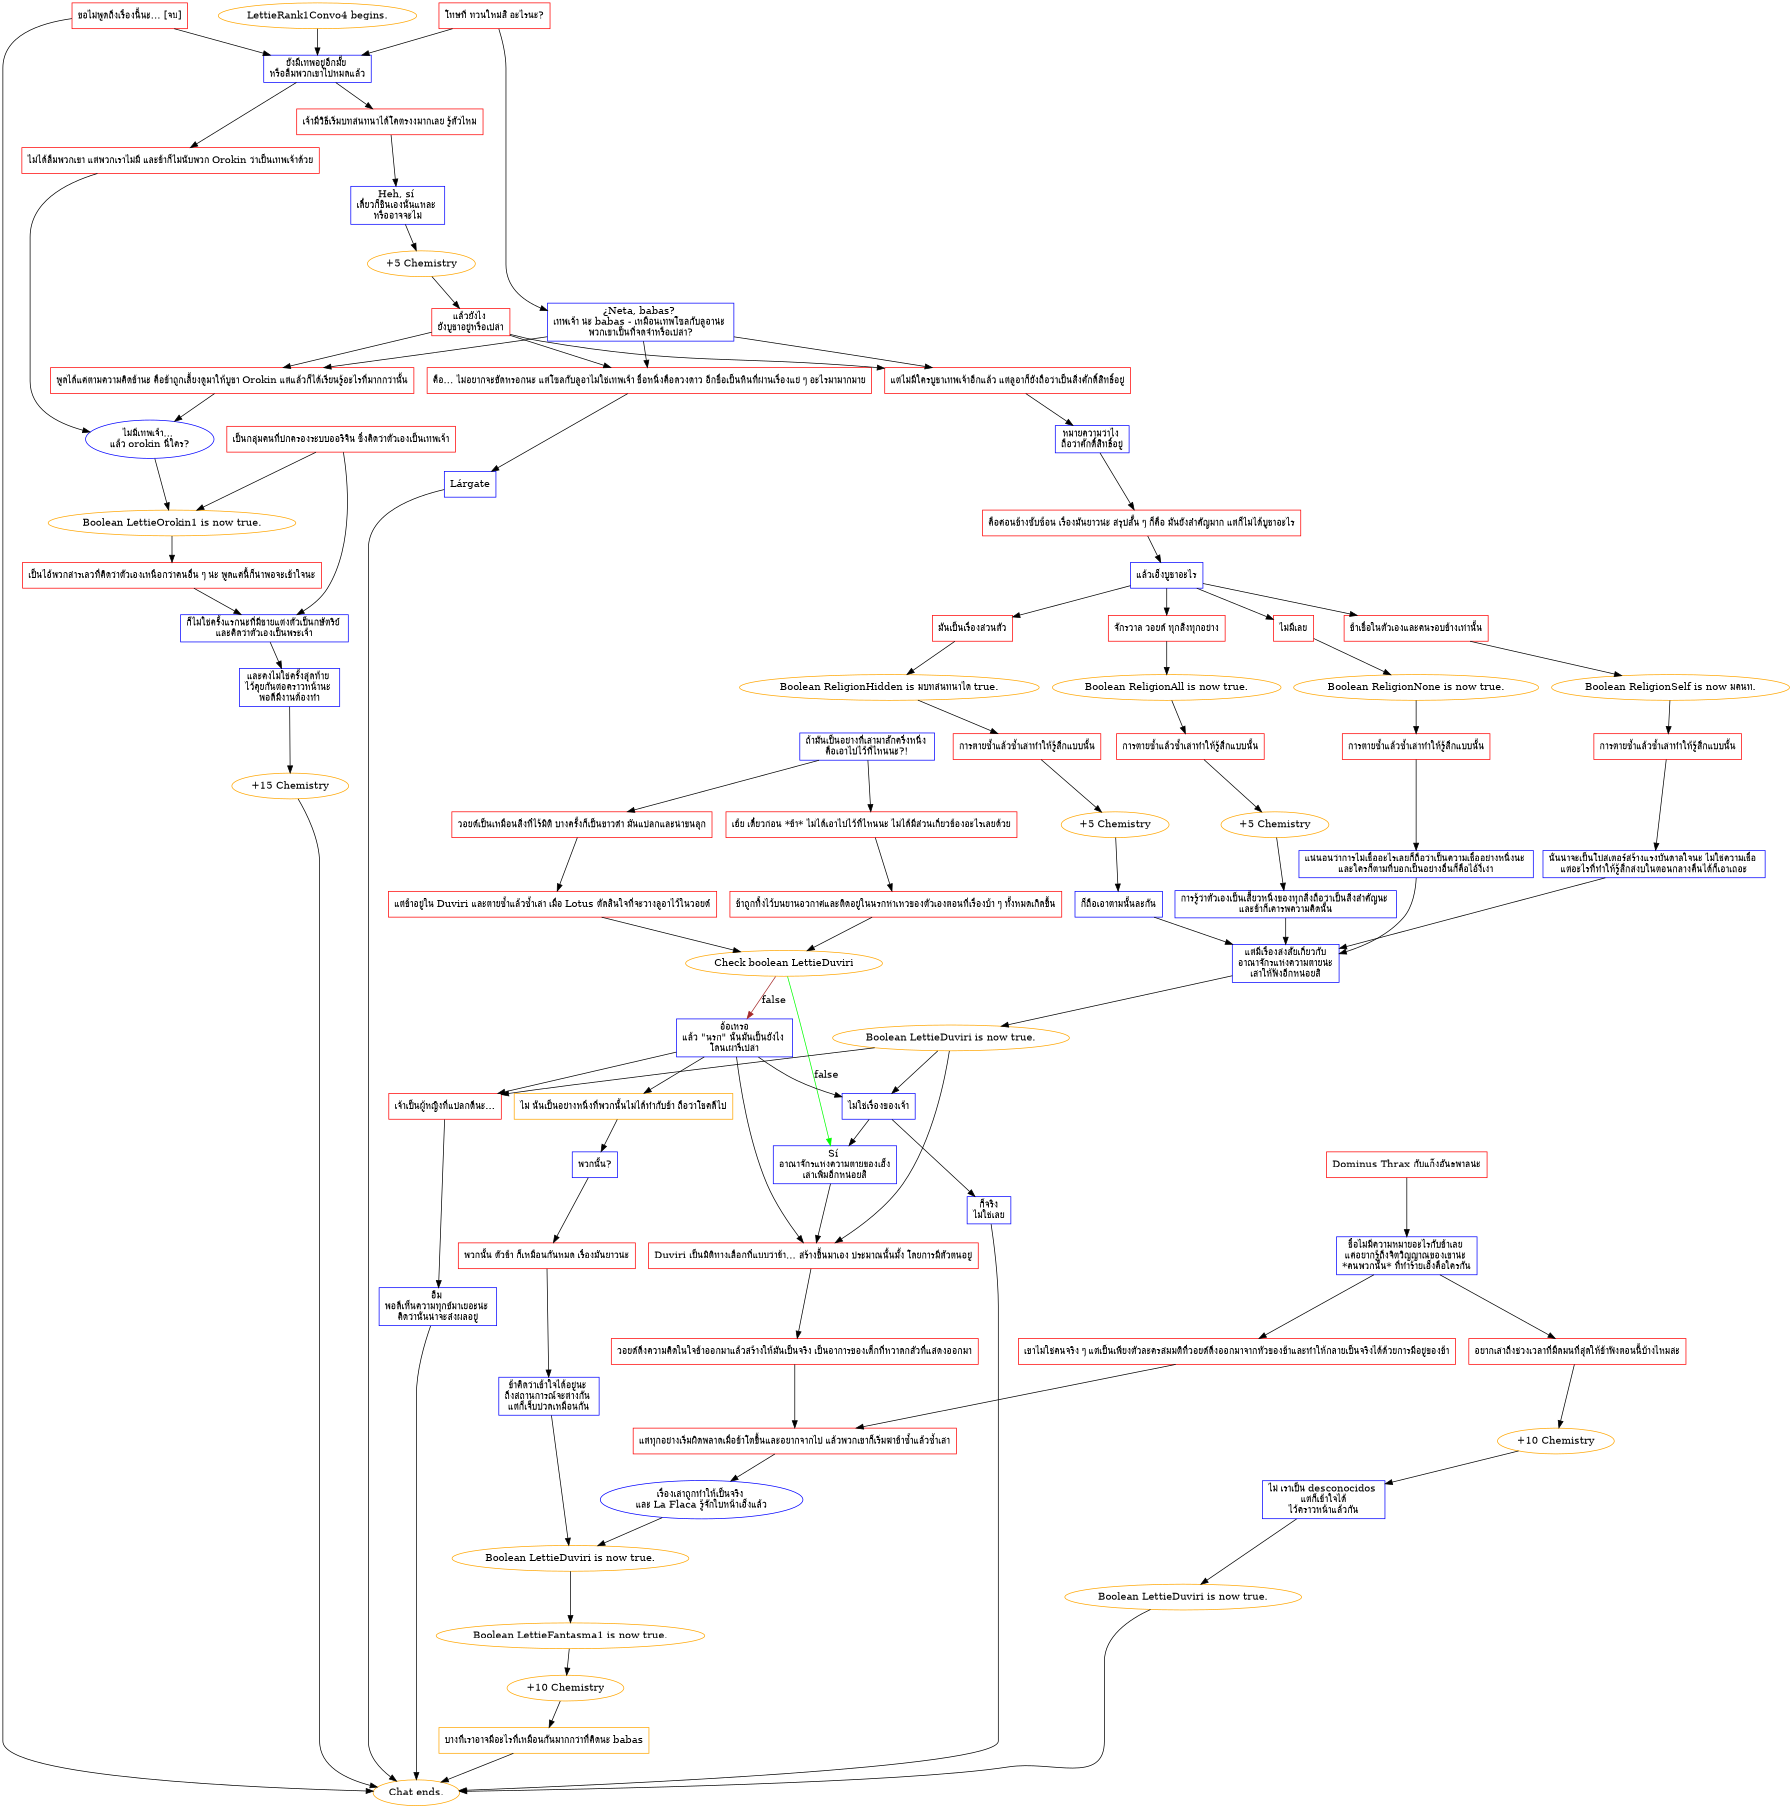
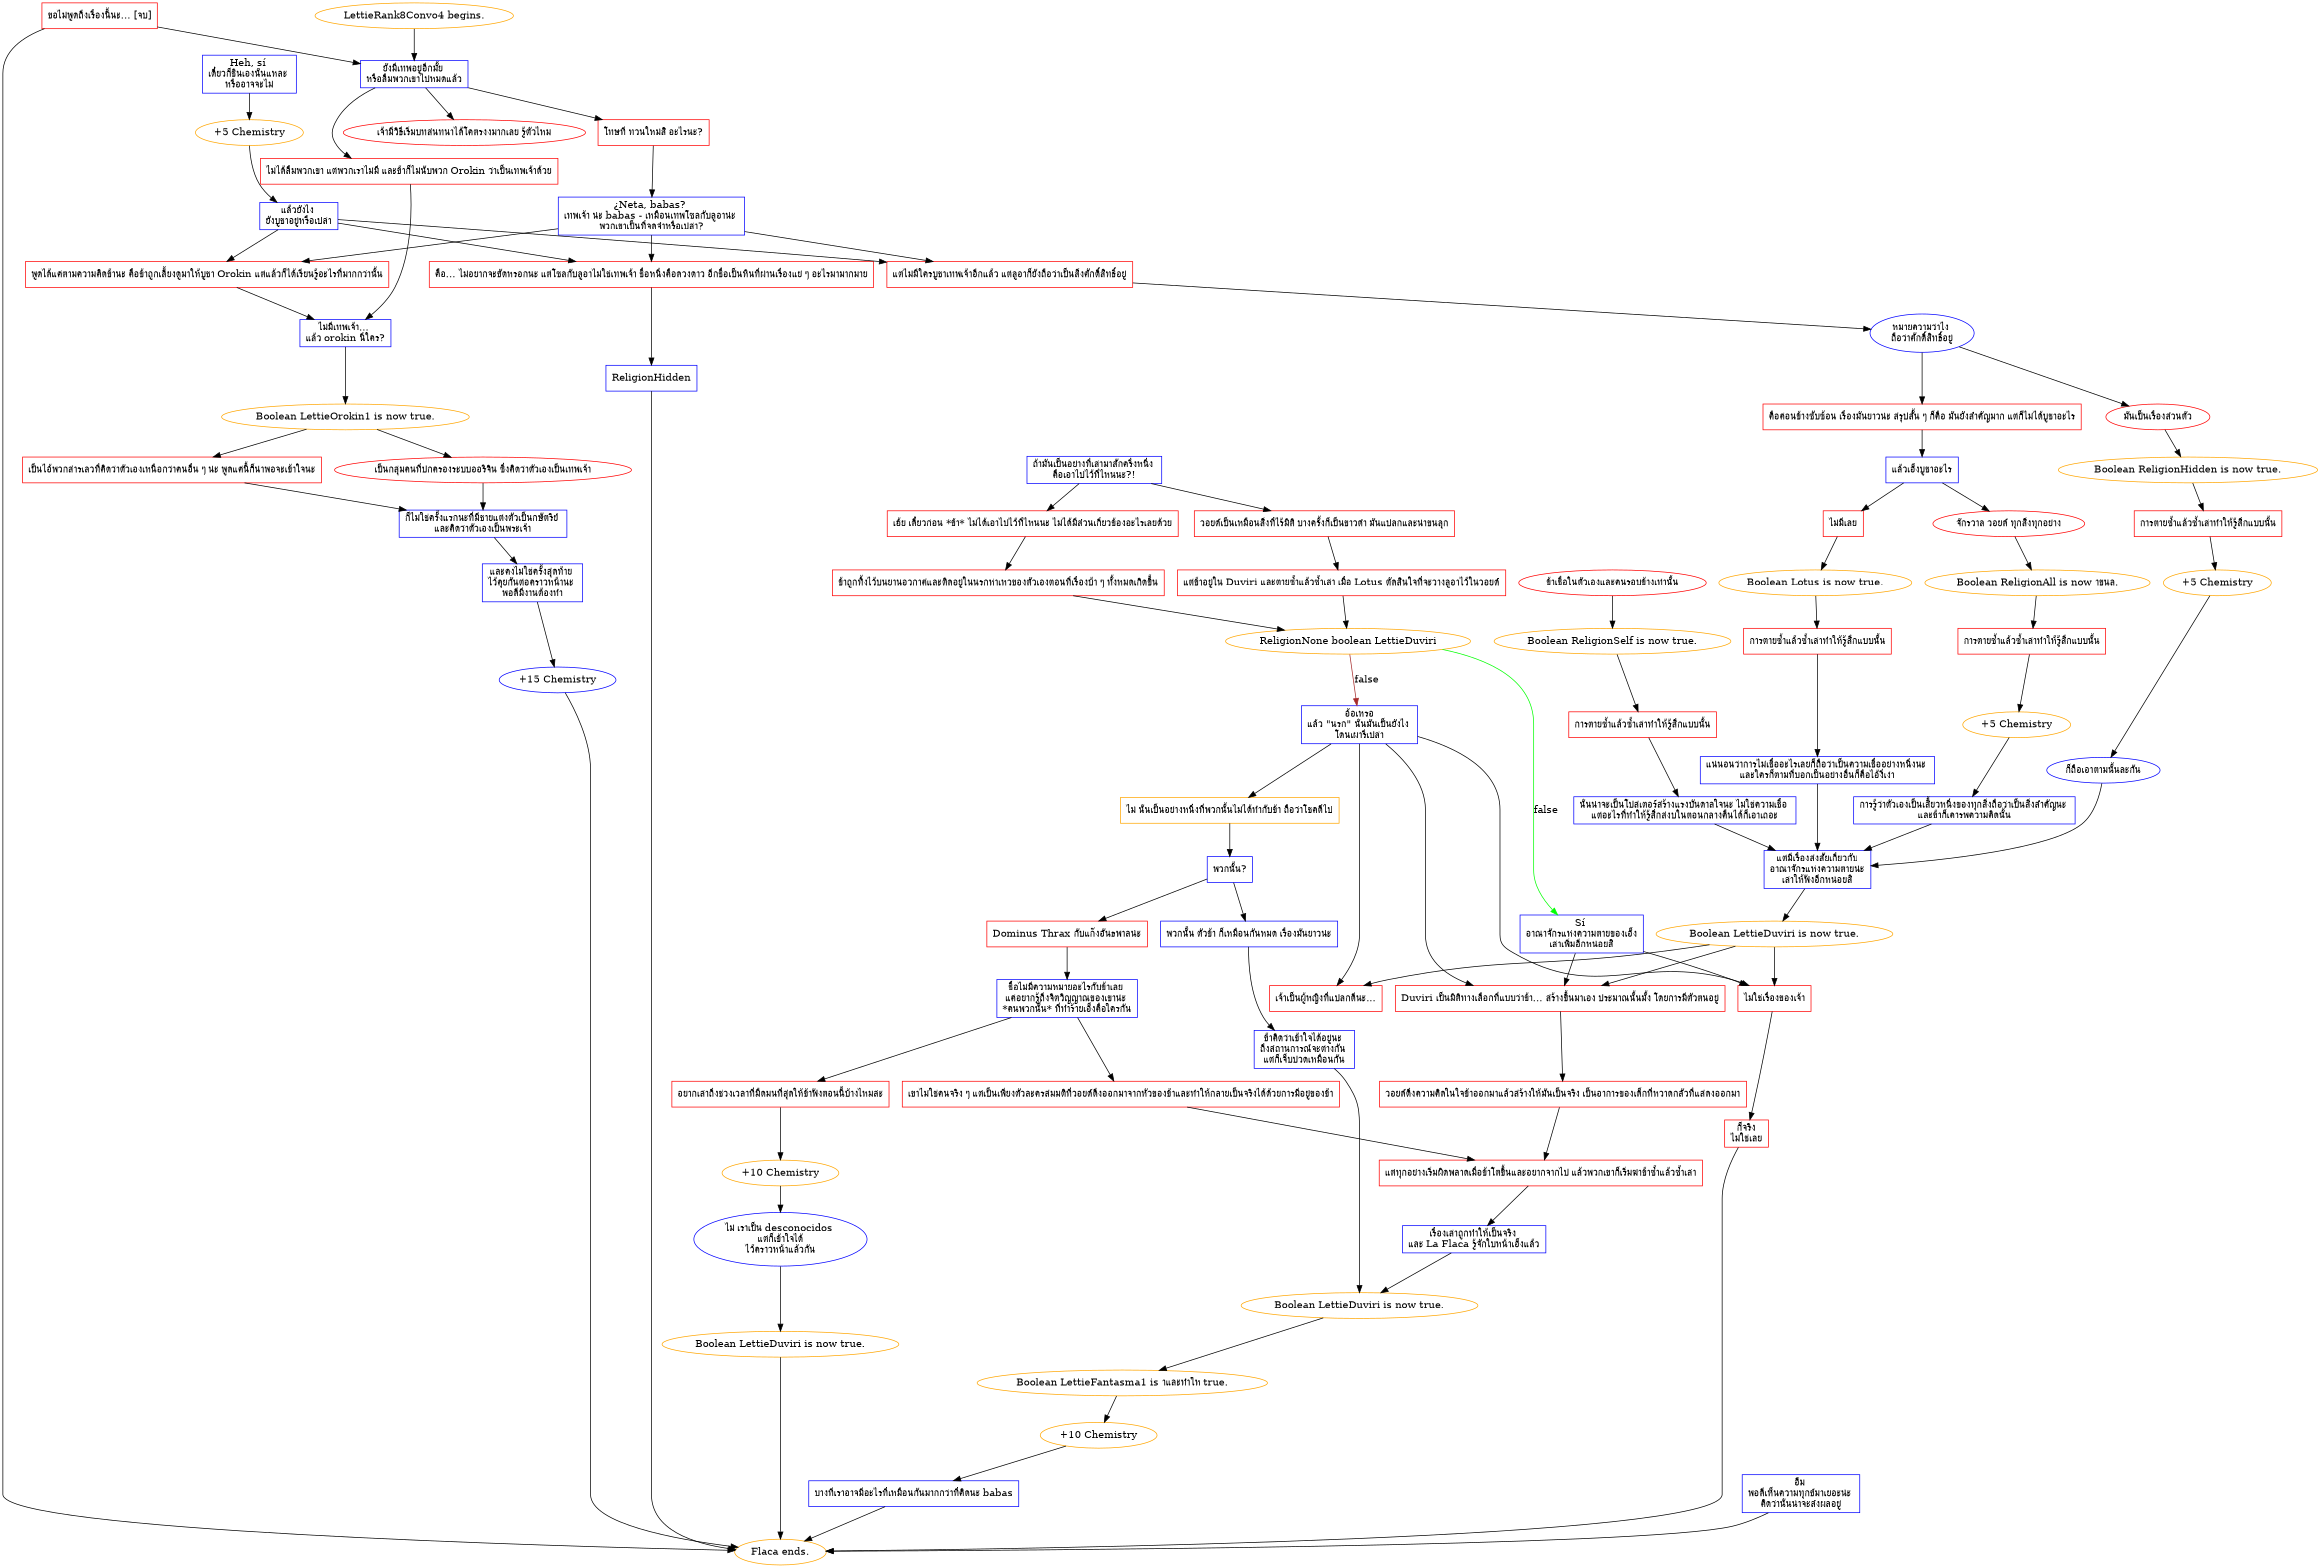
(317, 16) -> (414, 16)
(411, 41) -> (532, 103)
(390, 122) -> (464, 133)
(393, 157) -> none
(471, 322) -> (299, 216)
(150, 439) -> (345, 333)
(341, 439) -> (483, 470)
(1092, 439) -> (1922, 333)
(260, 480) -> (411, 442)
(470, 484) -> (651, 378)
(1276, 599) -> none
(1075, 600) -> (2041, 375)
(973, 628) -> (2158, 417)
(1167, 628) -> (2009, 524)
(1416, 628) -> (1612, 583)
(889, 687) -> (2188, 470)
(1167, 687) -> (2037, 583)
(1416, 687) -> (1815, 583)
(1671, 687) -> (1612, 641)
(290, 786) -> (558, 680)
none -> (1156, 899)
(1119, 904) -> (2103, 770)
(784, 963) -> (1348, 641)
(879, 1106) -> (1774, 998)
(861, 1130) -> (1692, 966)
(442, 1200) -> none
(989, 1210) -> (1747, 1134)
(547, 1256) -> (1249, 934)
(702, 1500) -> (1474, 1239)
(1324, 1500) -> (780, 1239)
(570, 1636) -> (1122, 1383)
(544, 1740) -> (914, 1494)
(416, 1793) -> (780, 1552)
